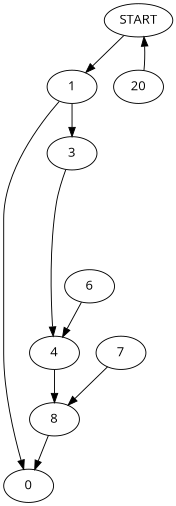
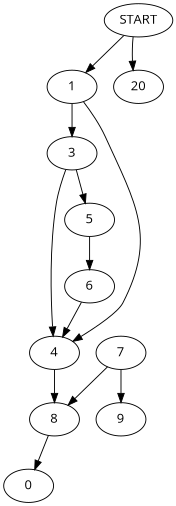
(145, 58) -> (132, 49)
none -> (90, 220)
(4, 274) -> (139, 225)
none -> (121, 419)
